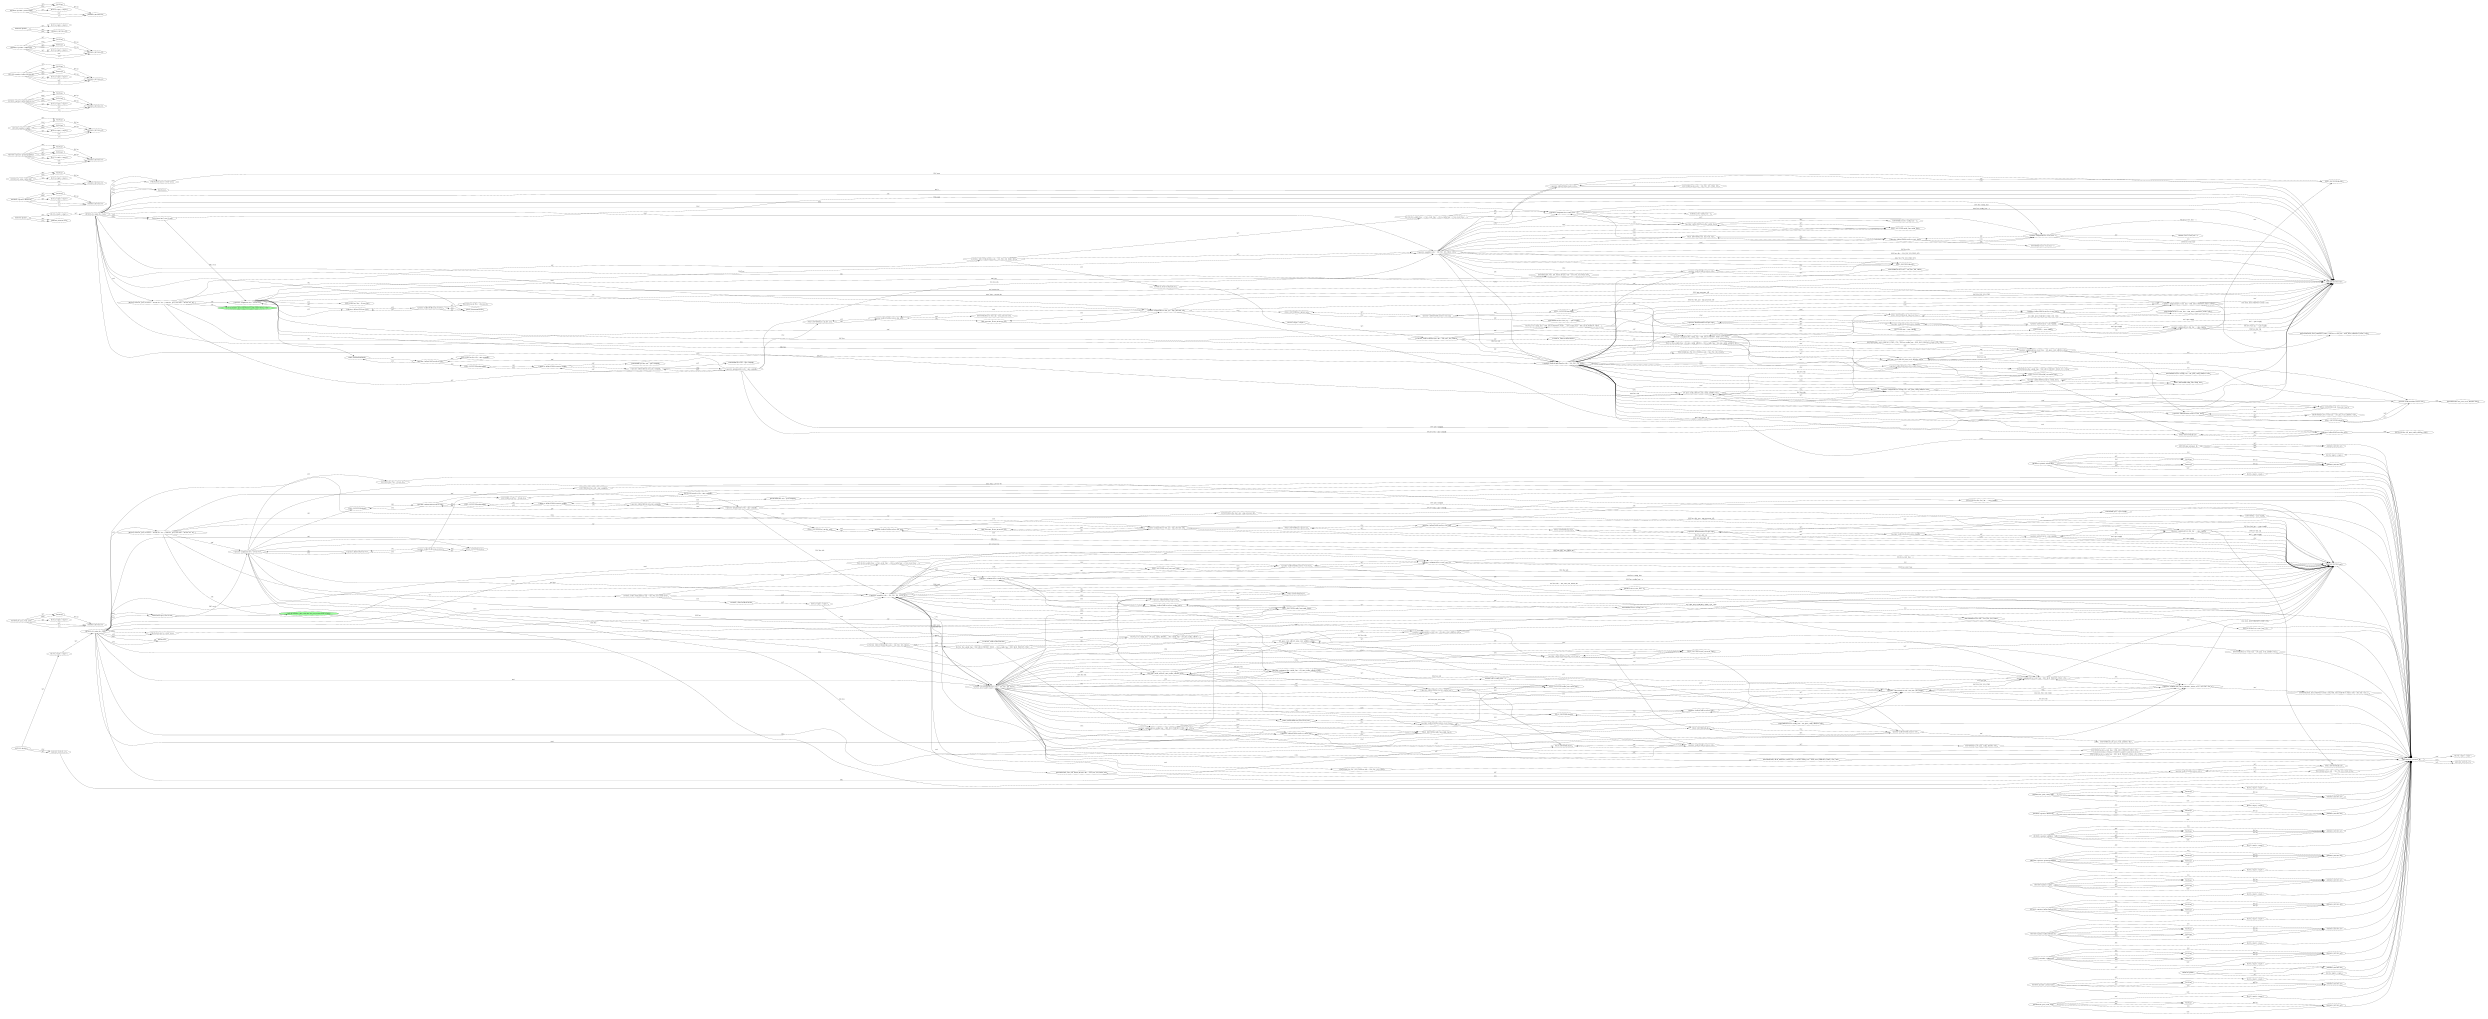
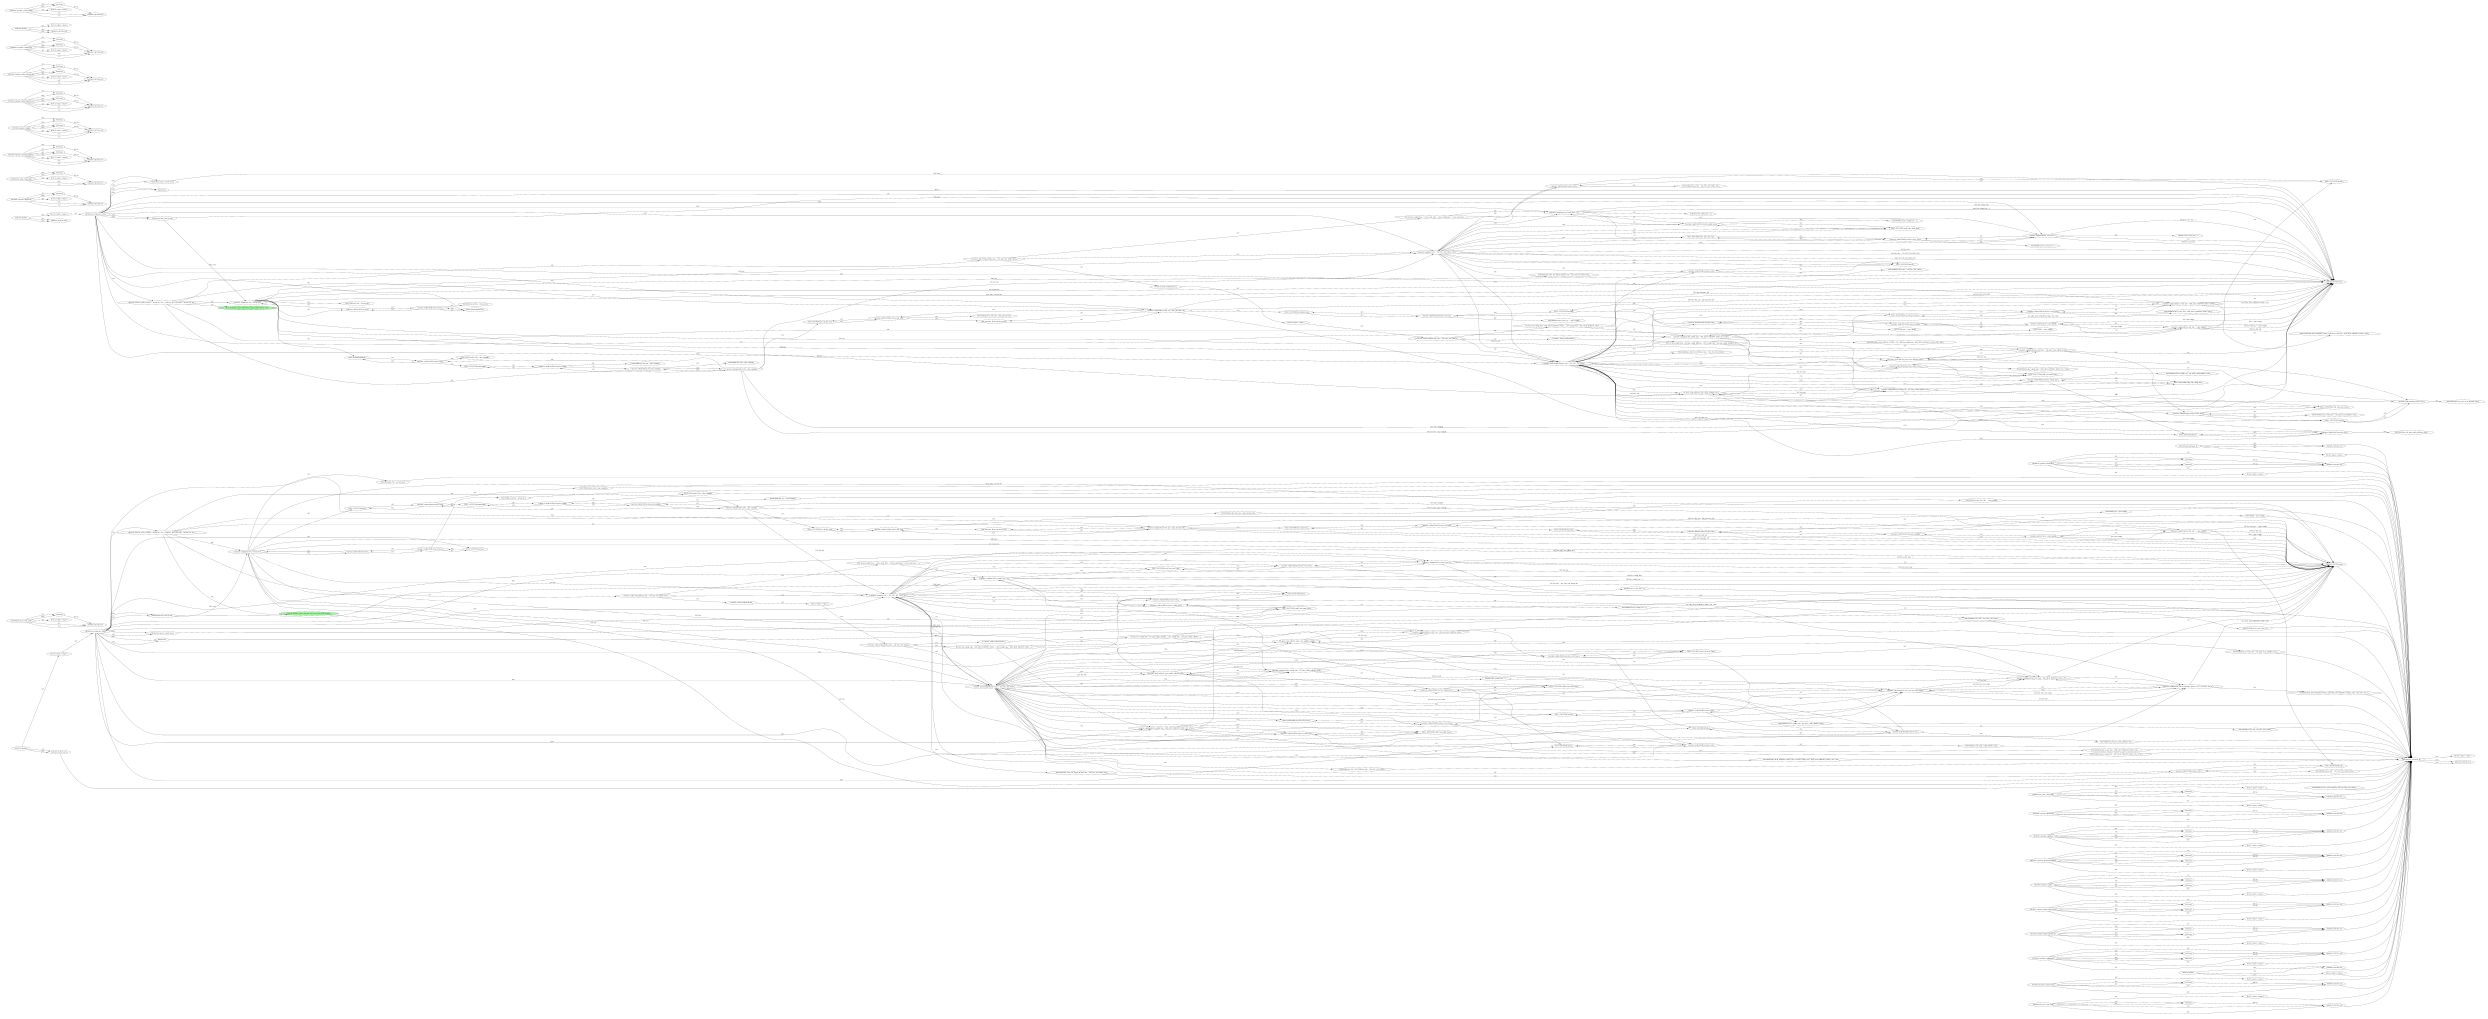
none -> (2255, 730)
none -> (2334, 788)
